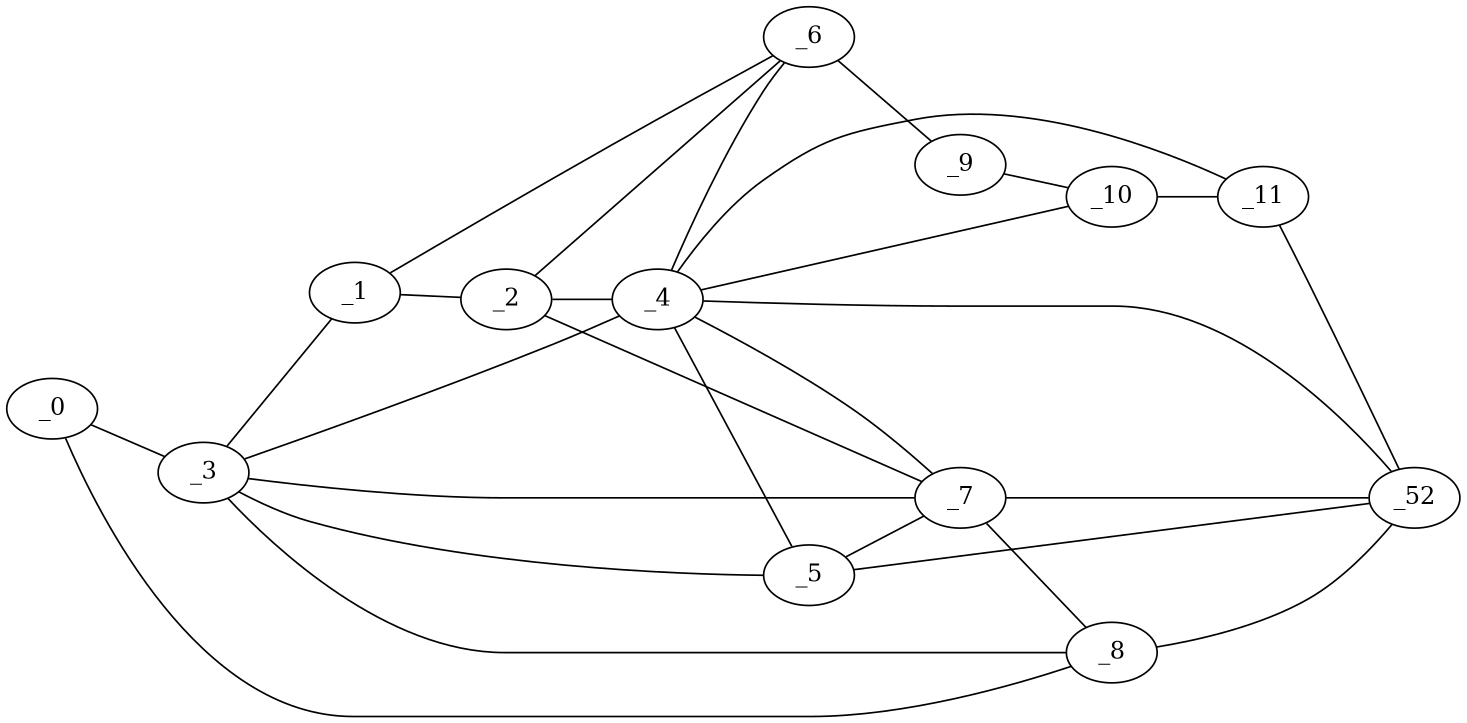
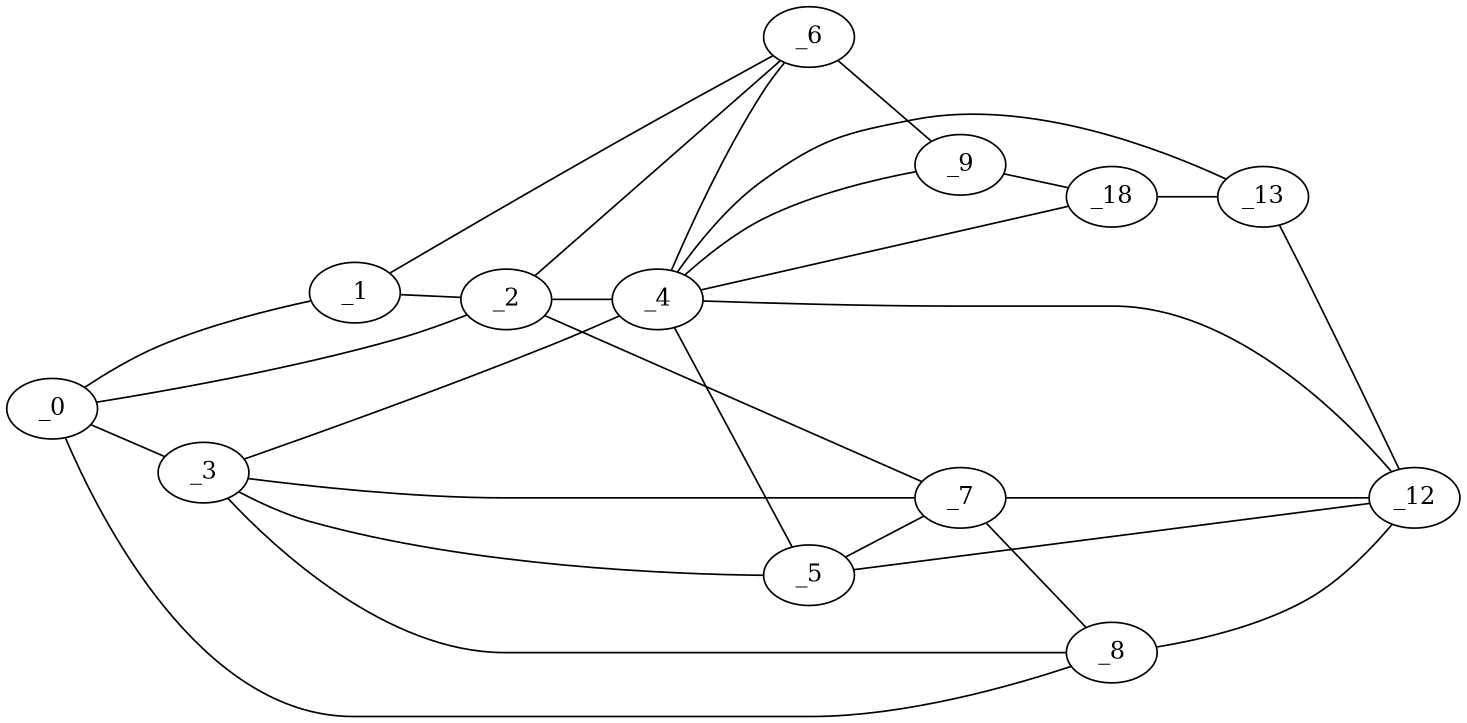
(1112, 197) -> (1112, 197)
(1263, 197) -> (1263, 197)
none -> (284, 367)
(279, 382) -> (193, 333)
(819, 387) -> (792, 206)
(1415, 498) -> (1415, 498)
